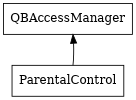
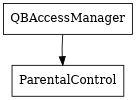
(74, 54) -> (62, 46)
